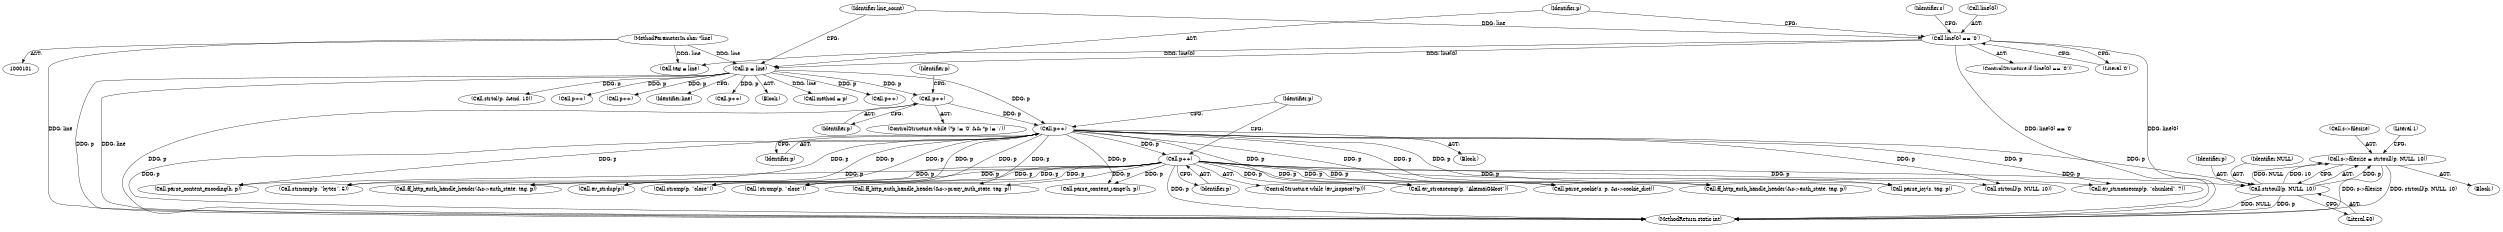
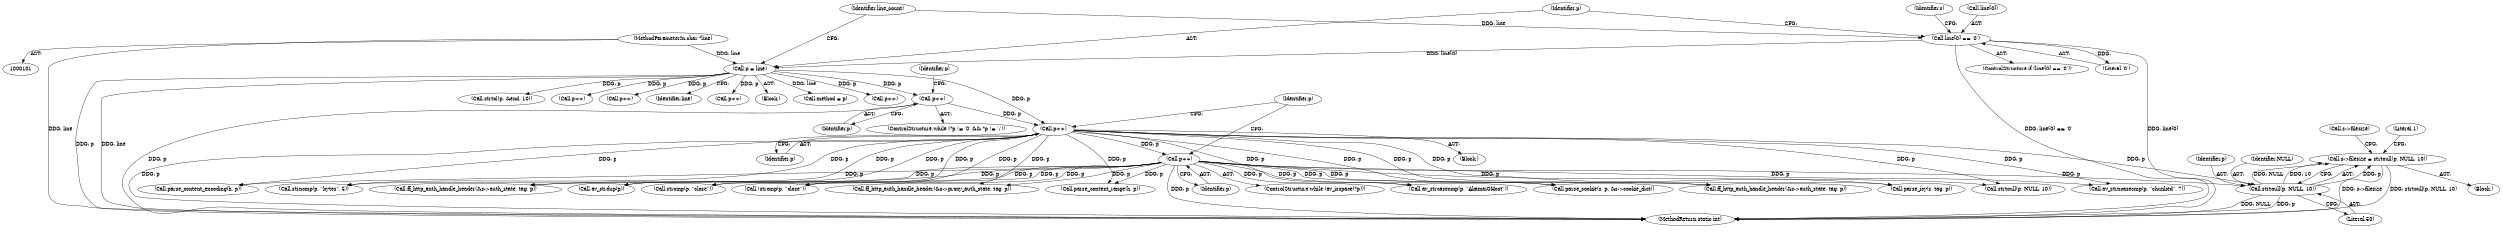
(2065, 54) -> (2065, 54)
(2105, 54) -> (2105, 54)
(680, 69) -> none
(2372, 144) -> (2372, 144)
